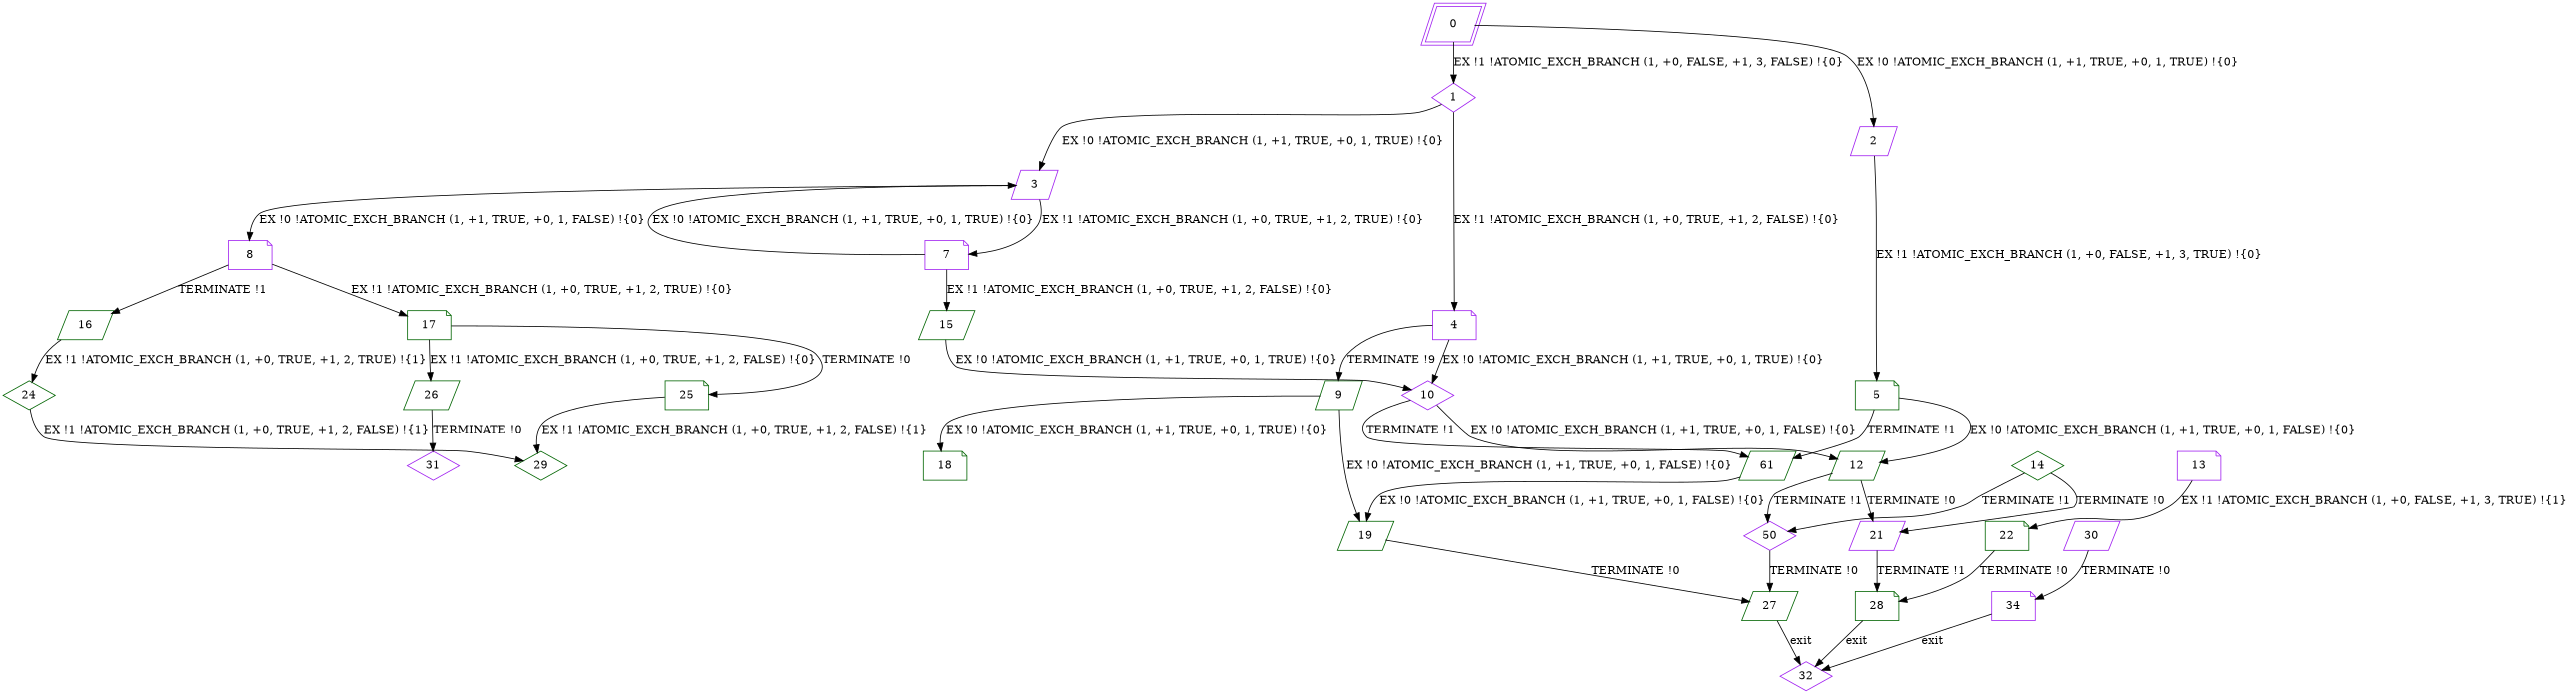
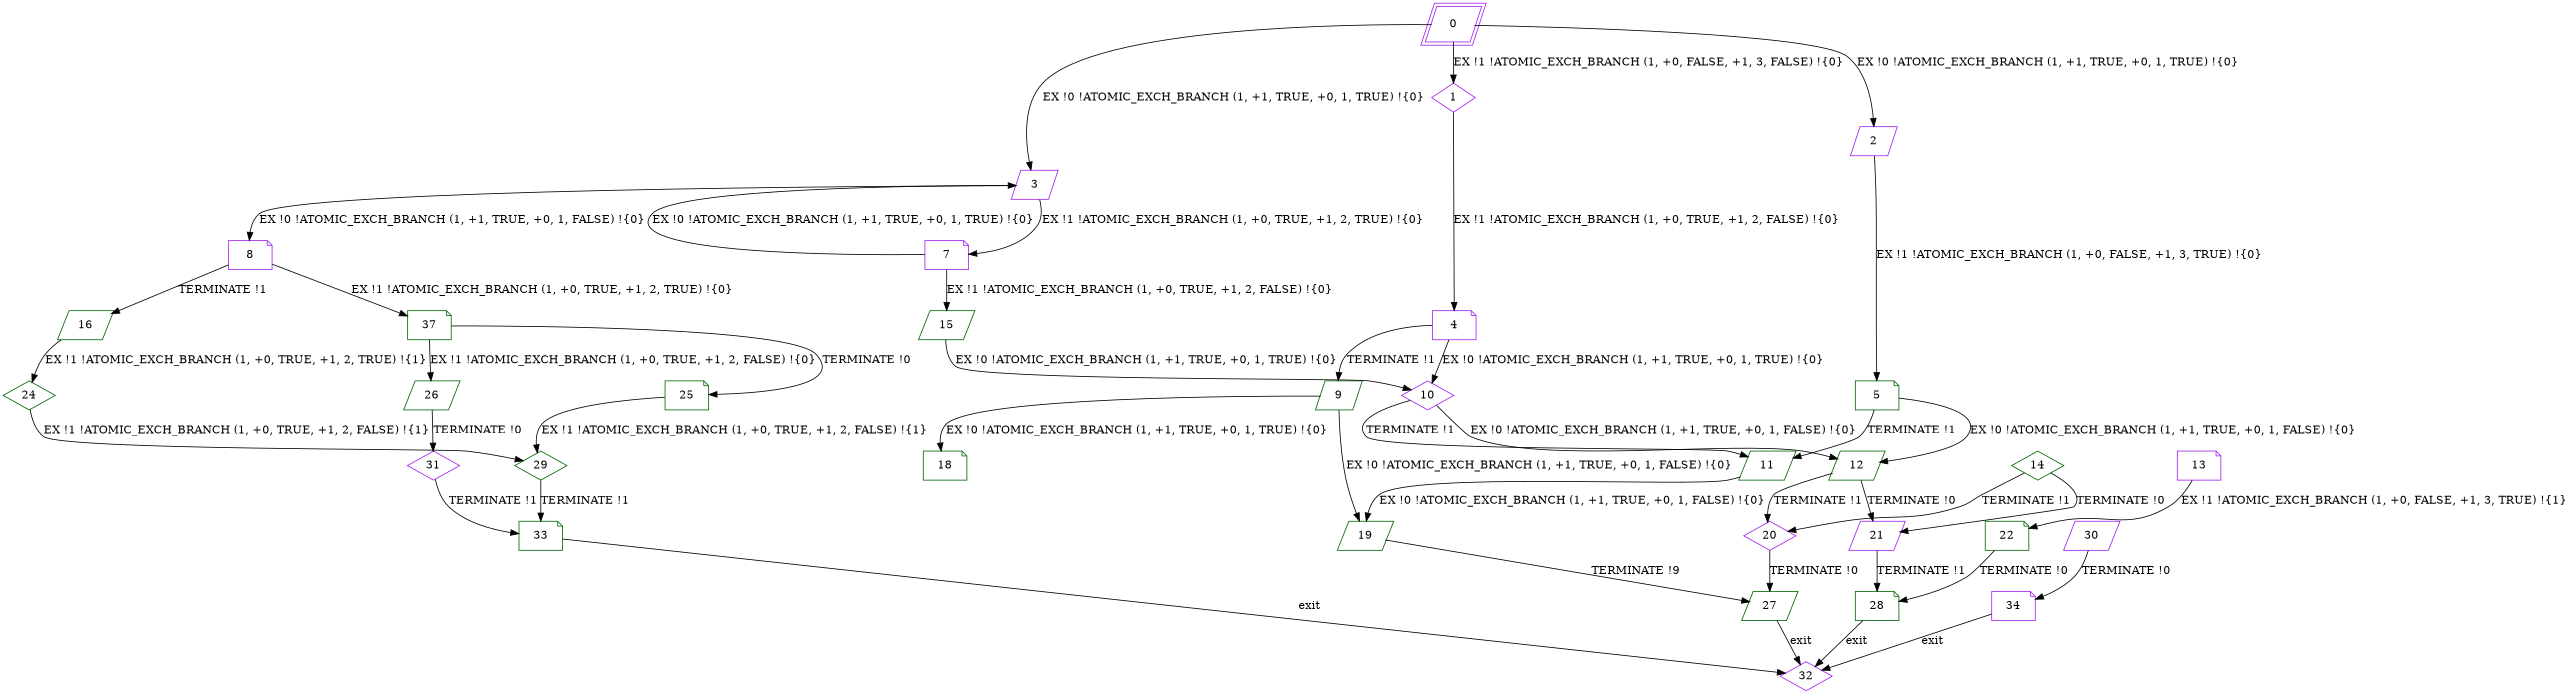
(1231, 114) -> (1192, 37)
(429, 325) -> (429, 325)
(1391, 360) -> (1391, 360)
(1767, 466) -> (1767, 466)
none -> (541, 536)
(1770, 536) -> (1770, 536)
(1636, 571) -> (1636, 571)
